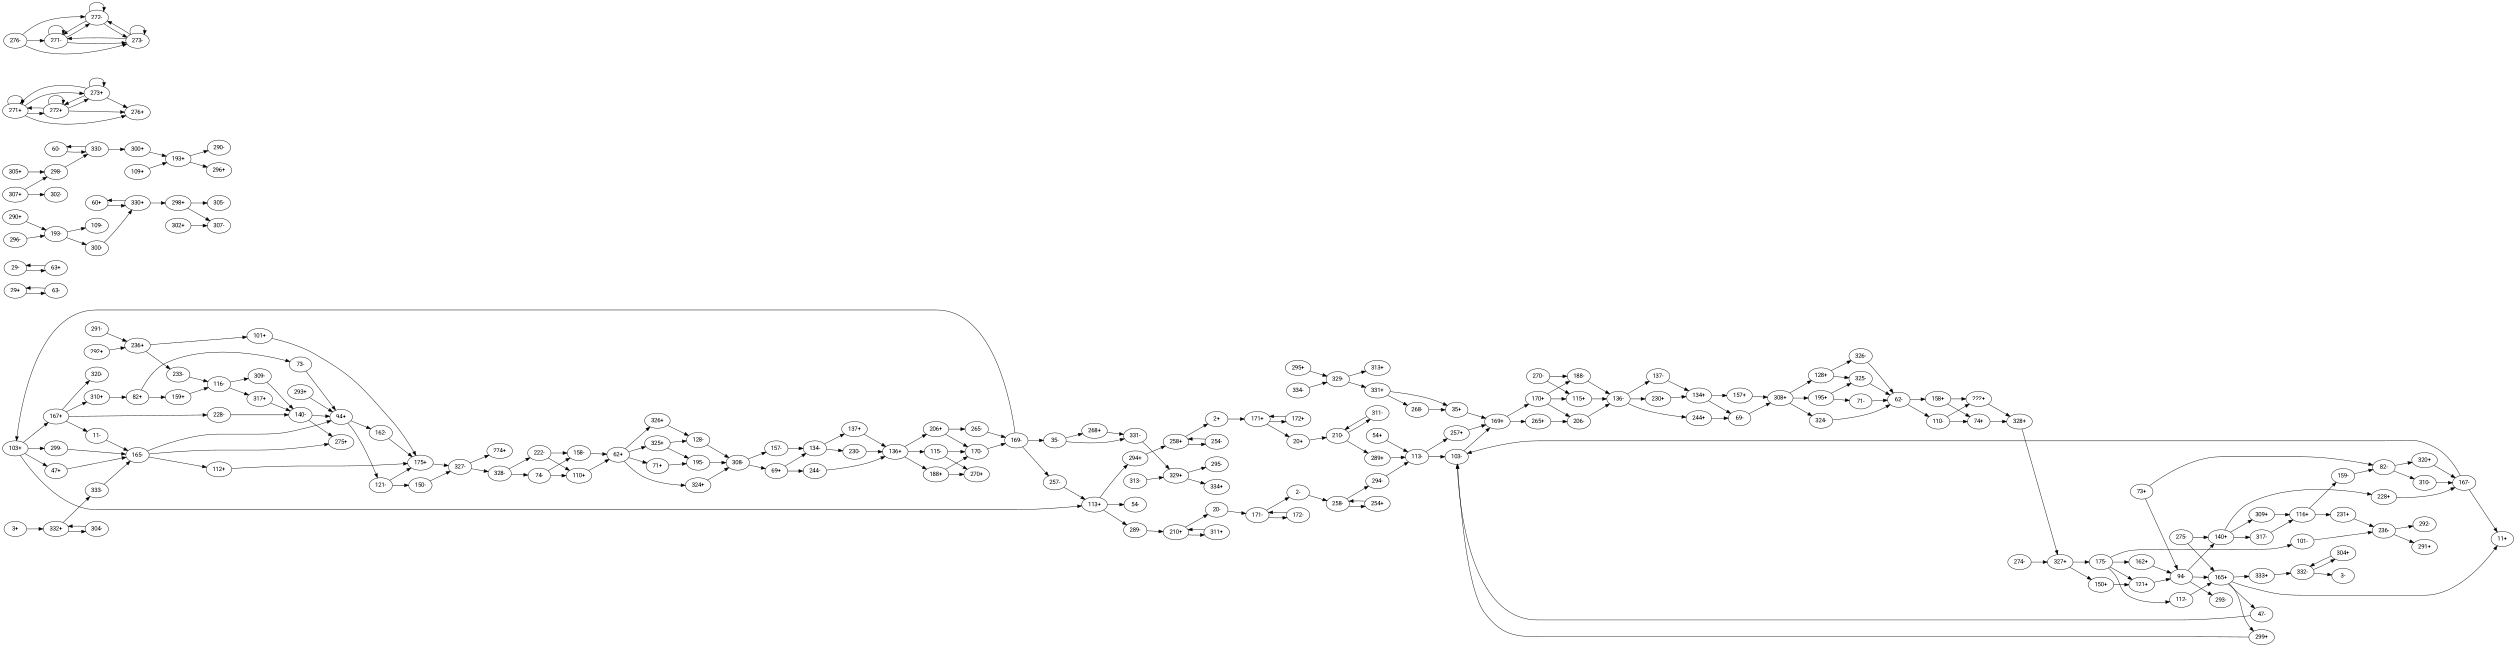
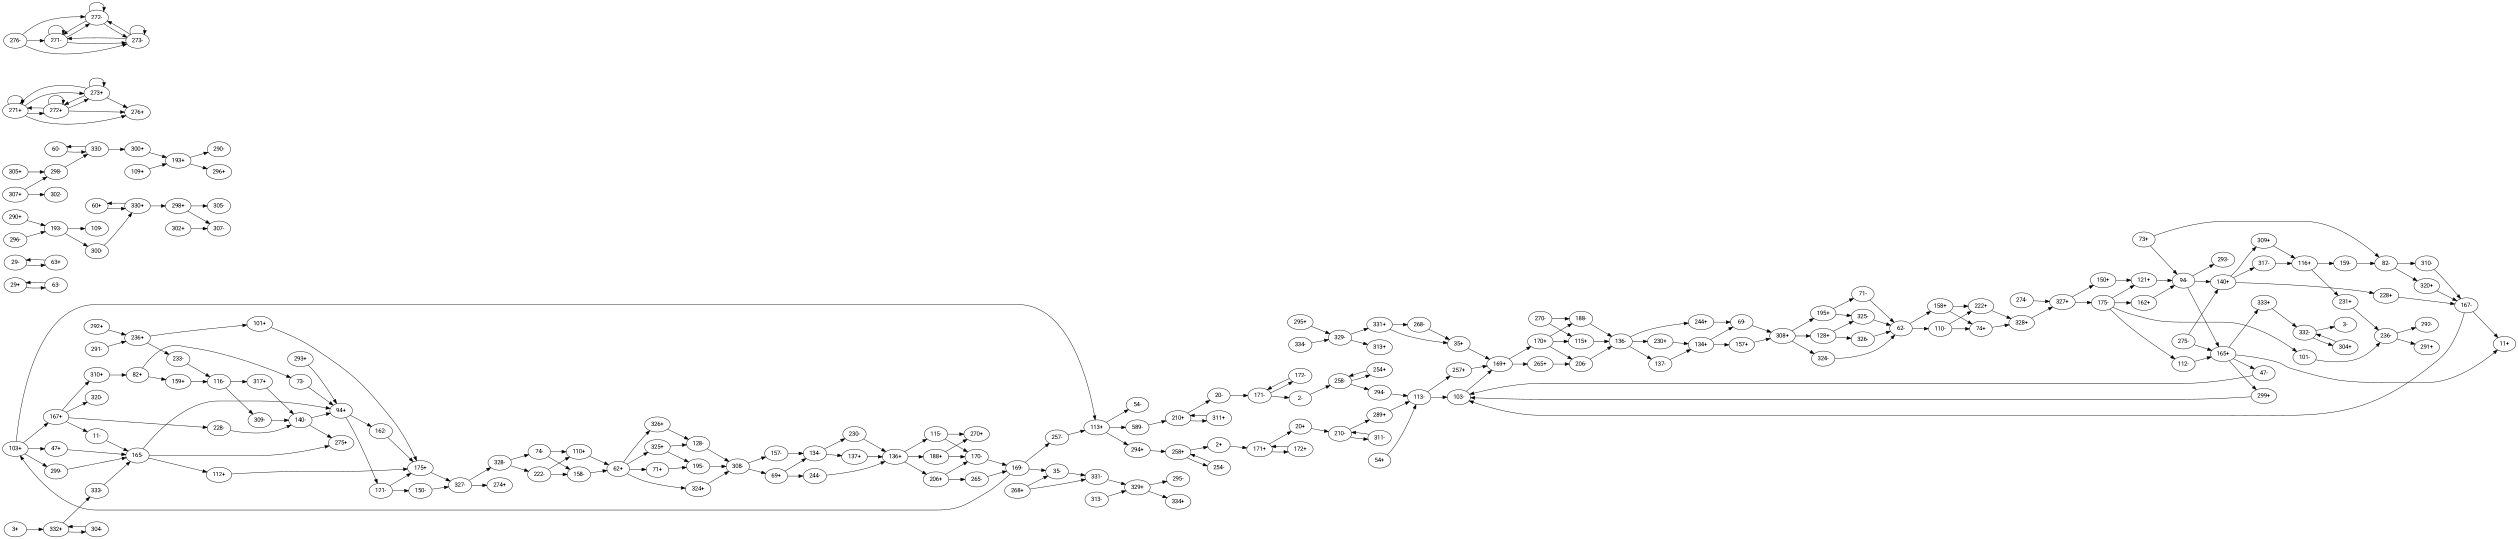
(1072, 436) -> (1036, 482)
(1135, 530) -> (1137, 427)
